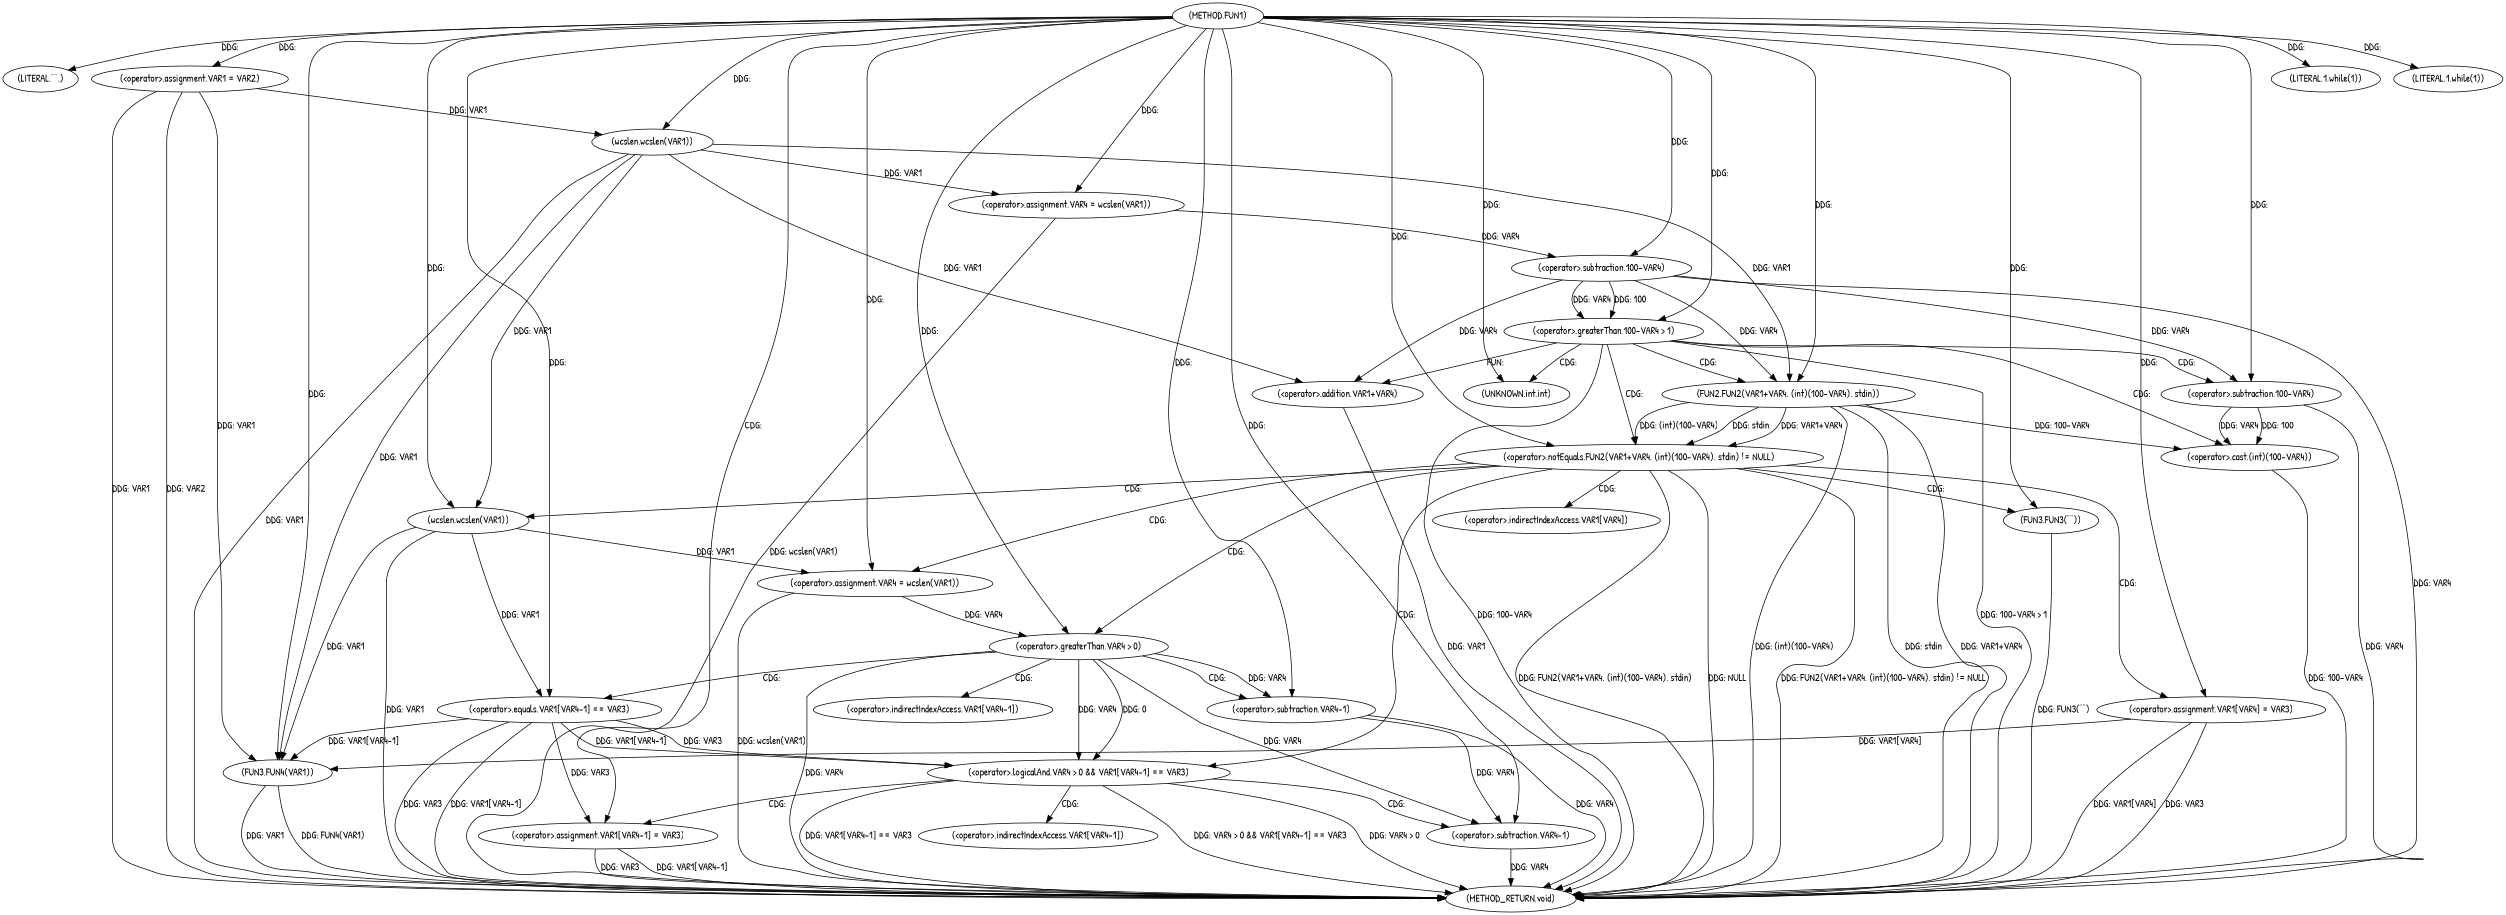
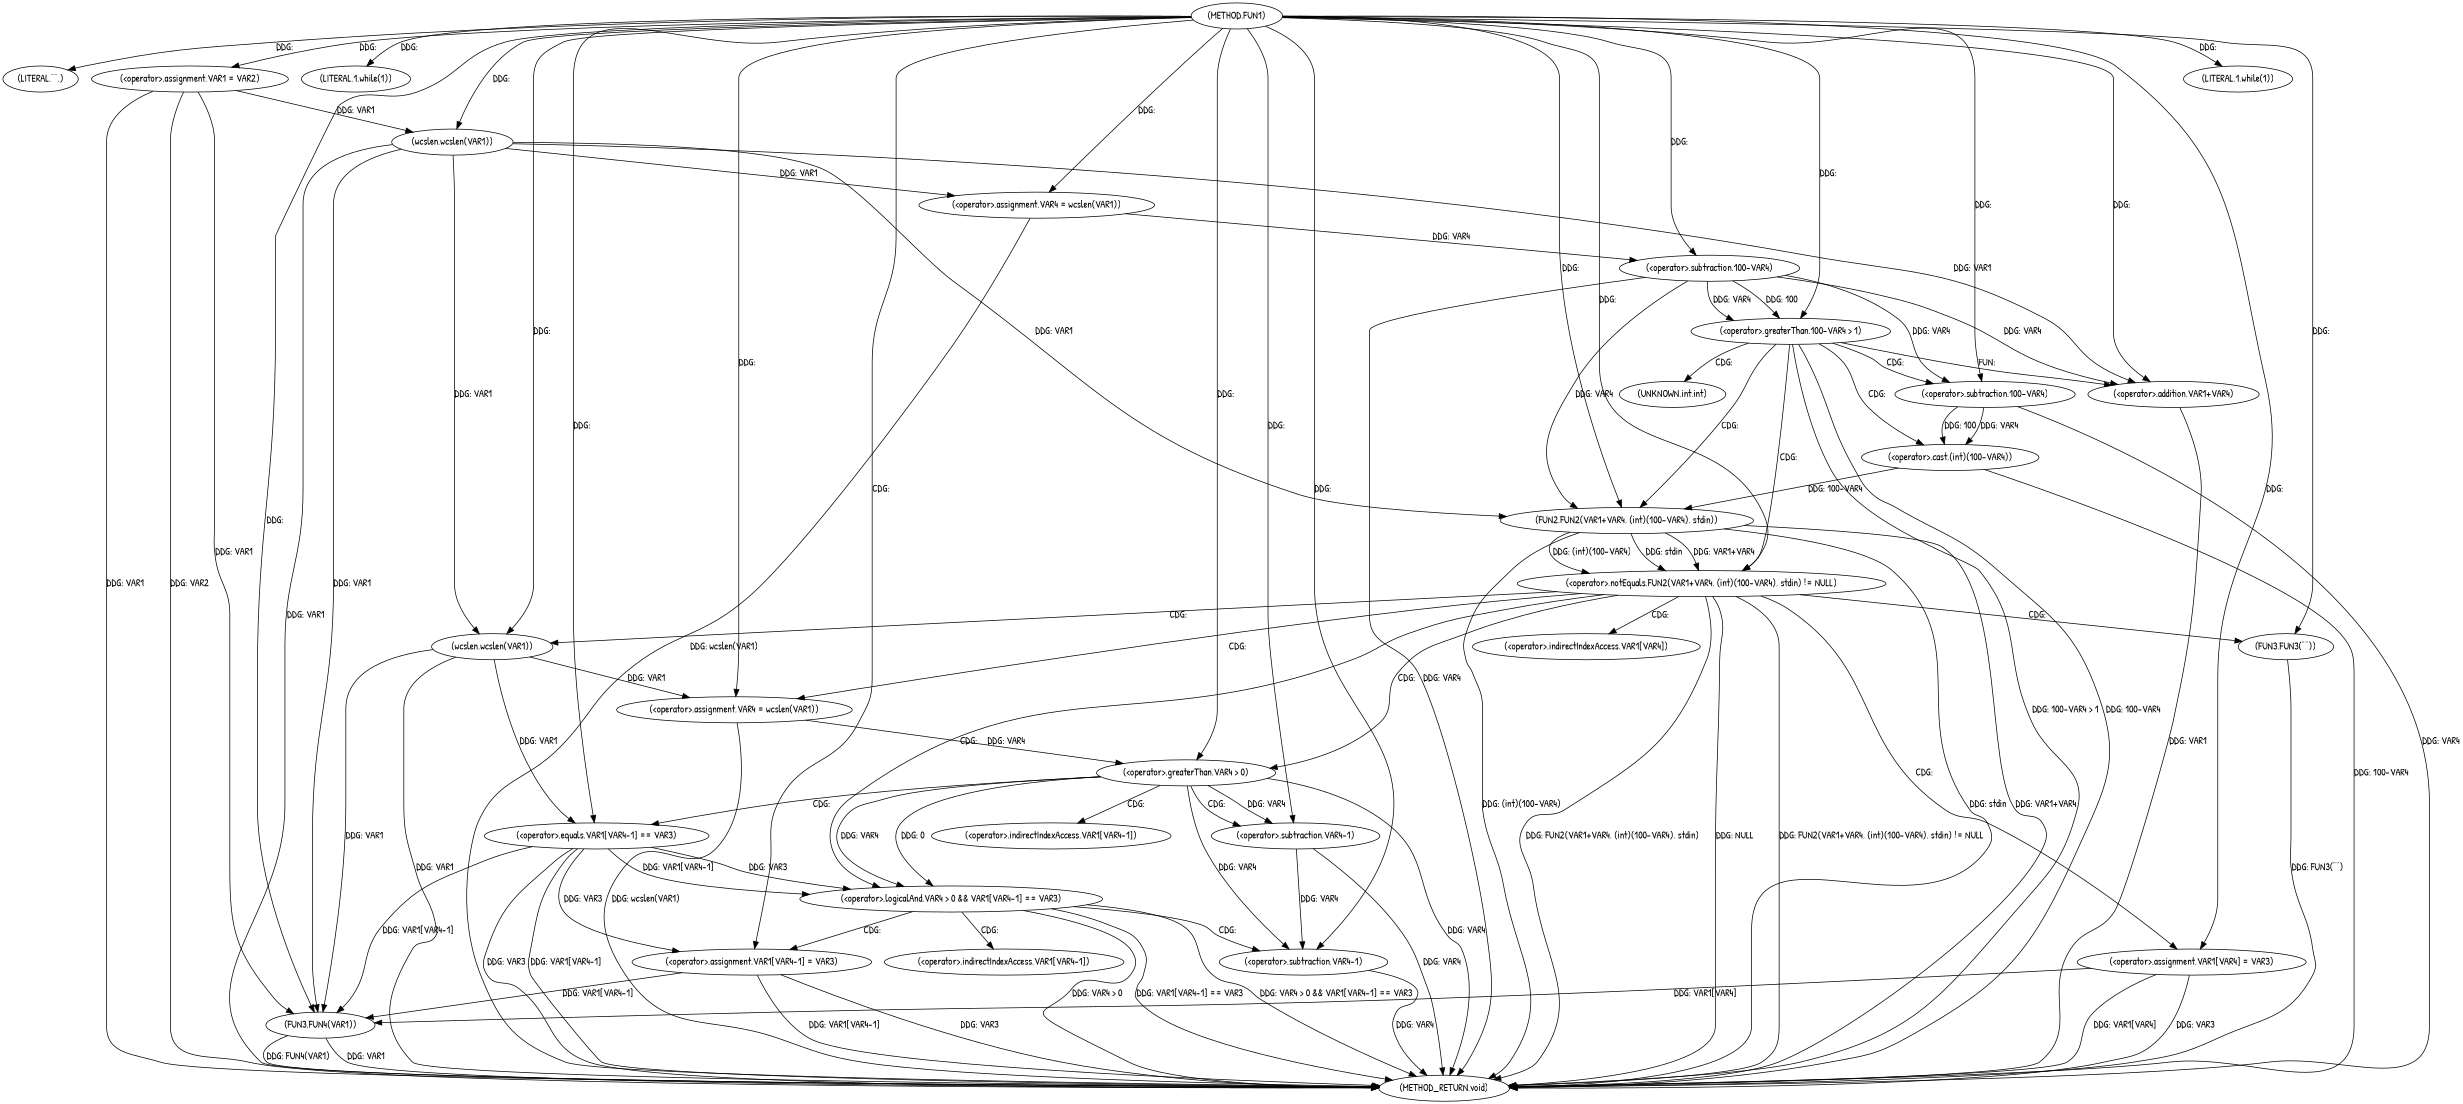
(1483, 110) -> (1884, 41)
(2015, 429) -> (1795, 488)
none -> (536, 994)
